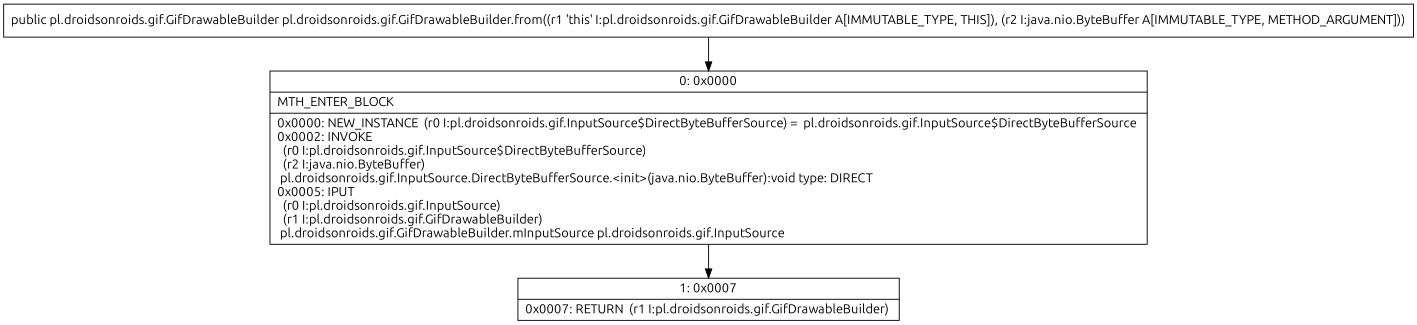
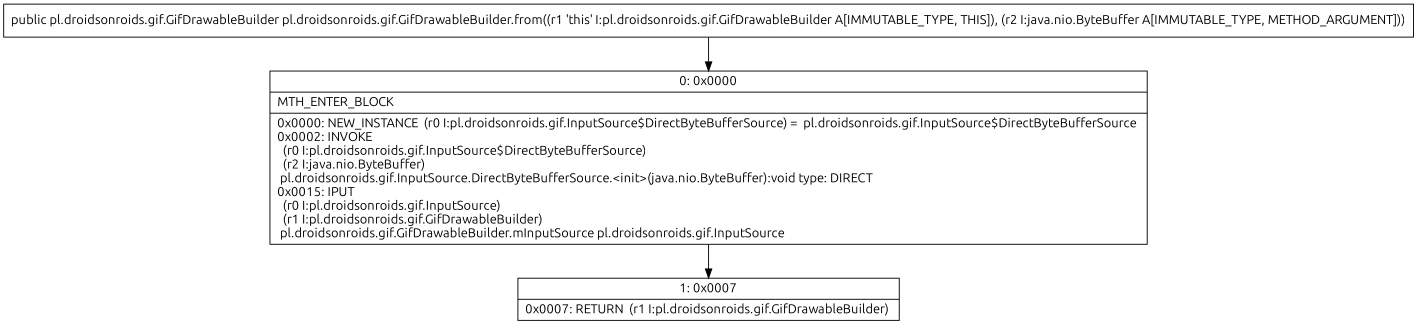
(319, 192) -> (319, 192)
